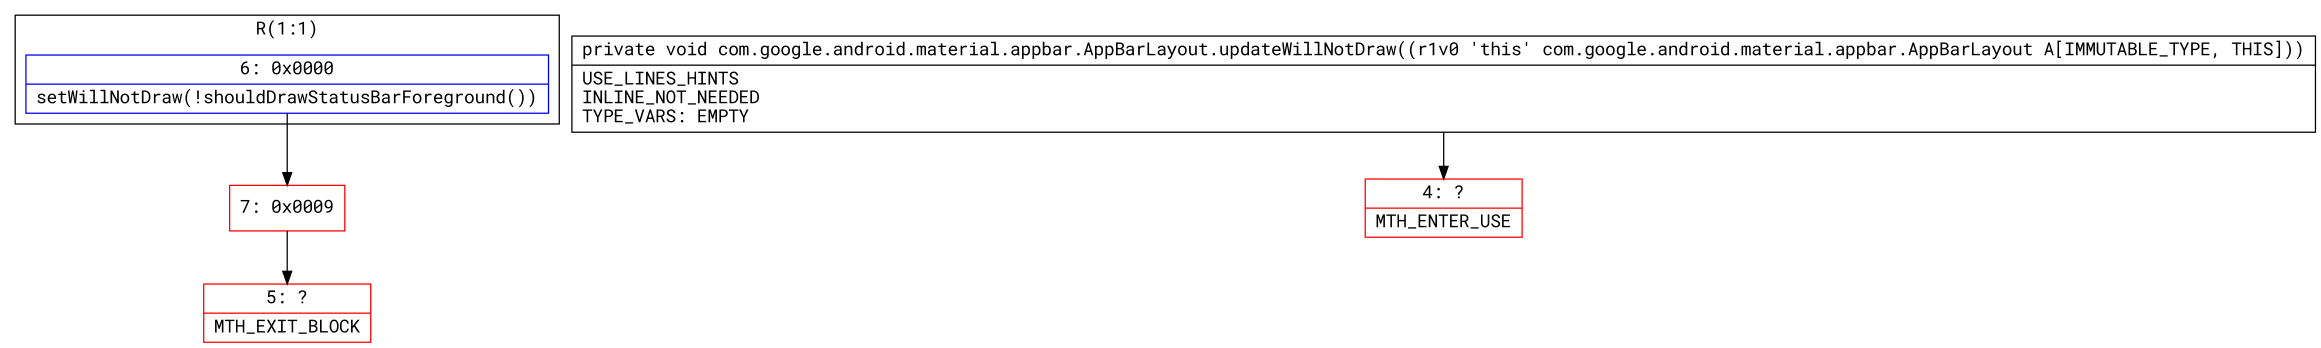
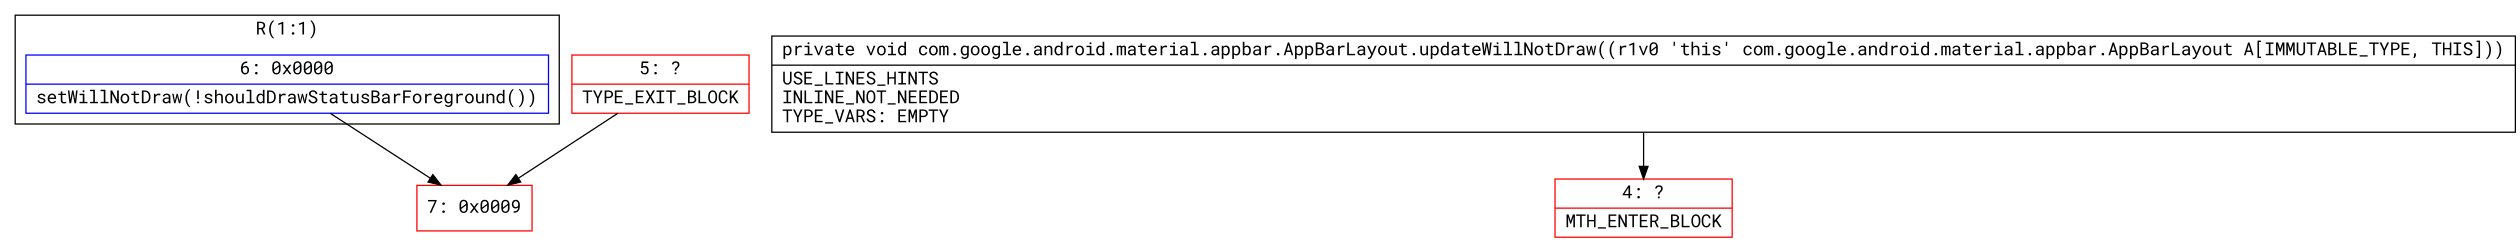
(1444, 222) -> (1644, 222)
(287, 251) -> (568, 146)
(287, 327) -> (660, 98)
